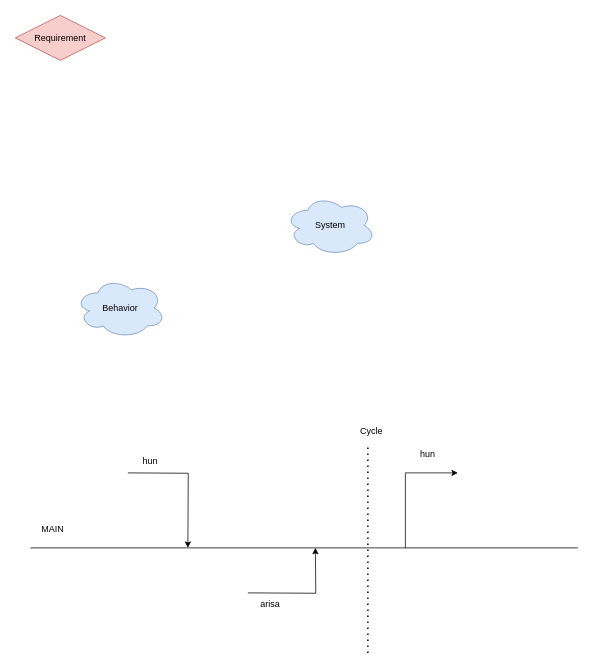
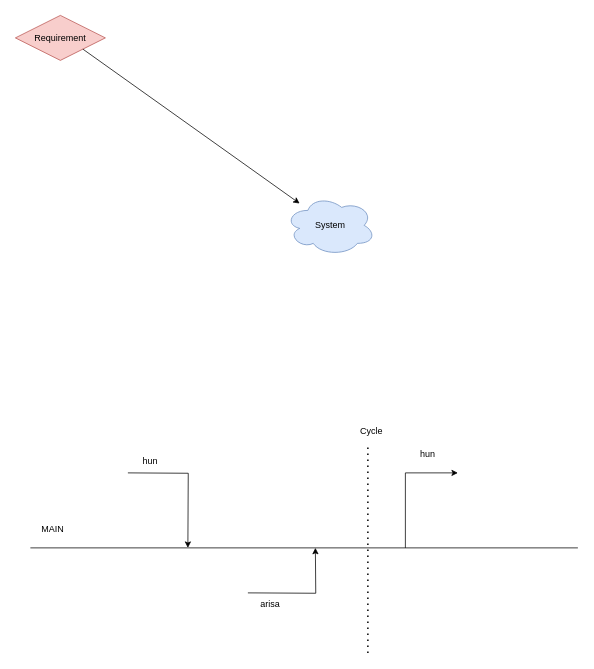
none -> (189, 125)
(120, 308) -> none
